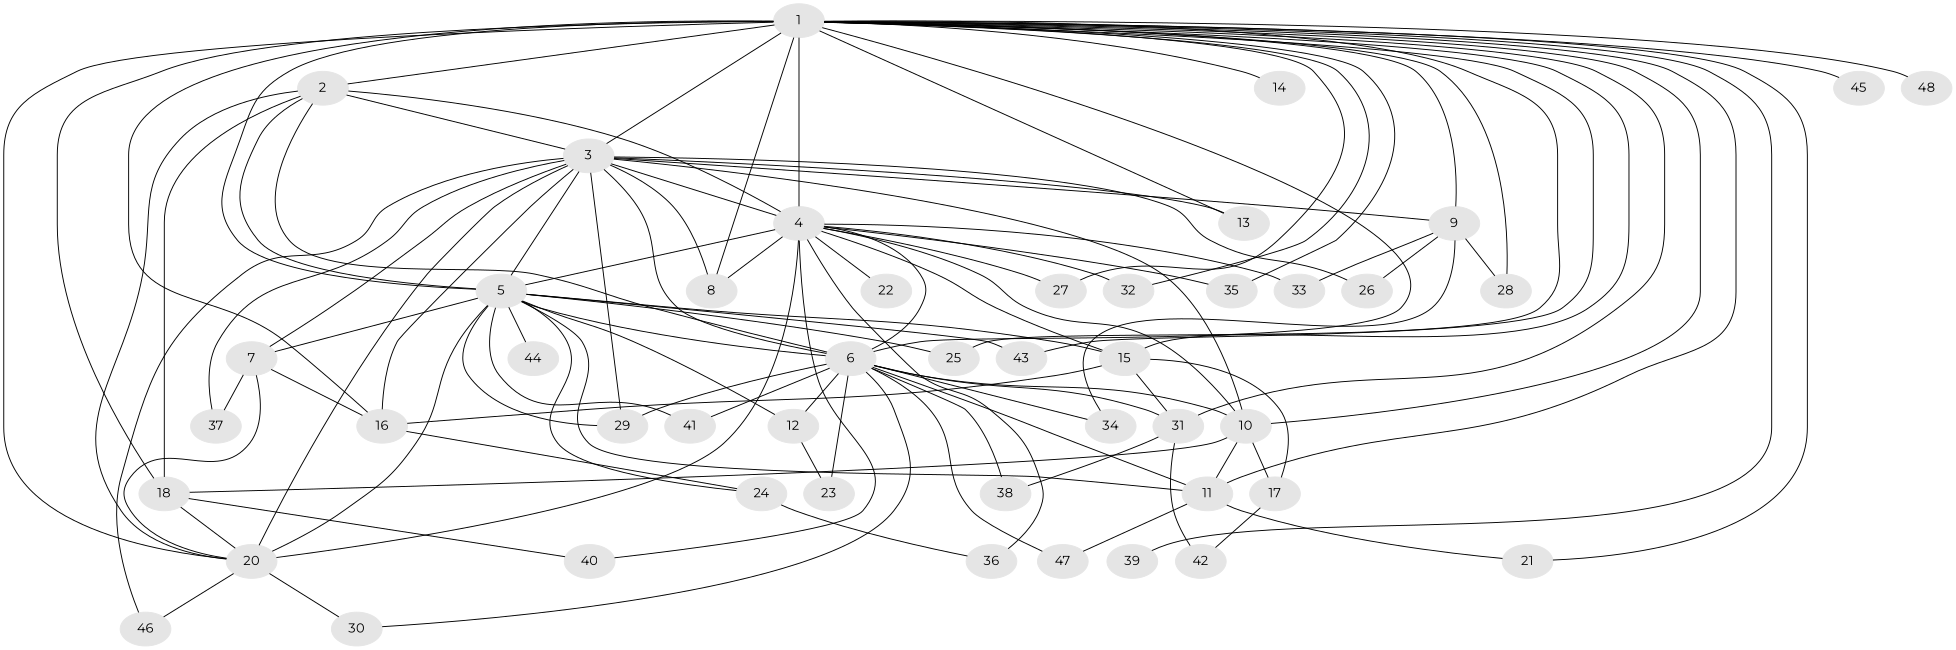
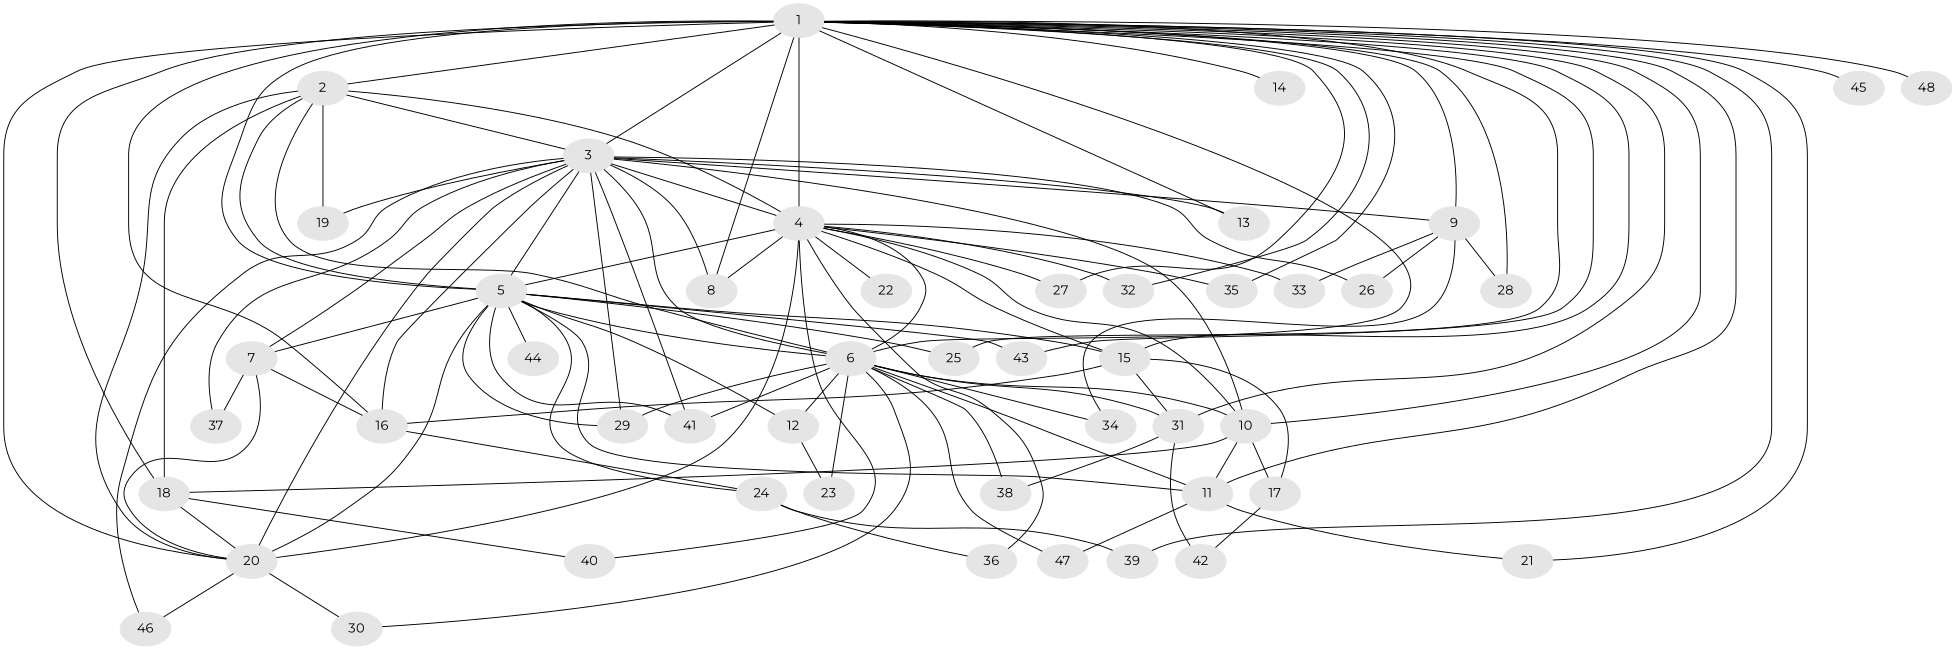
none -> (323, 223)
none -> (641, 290)
none -> (947, 528)
